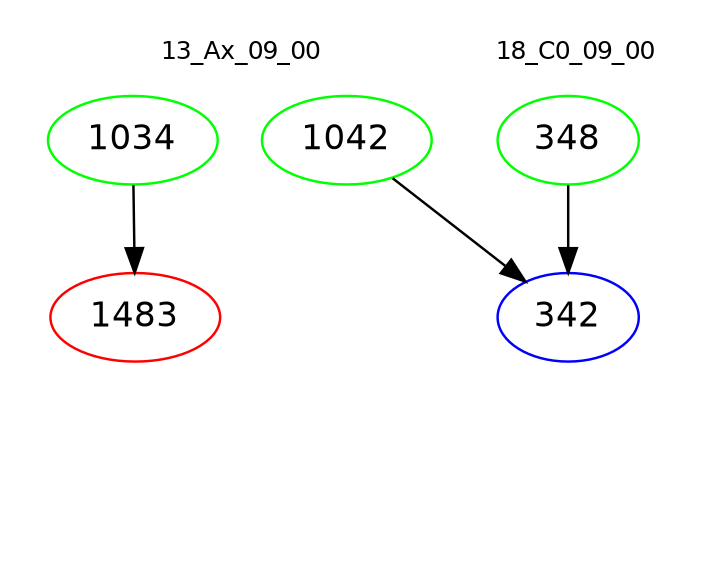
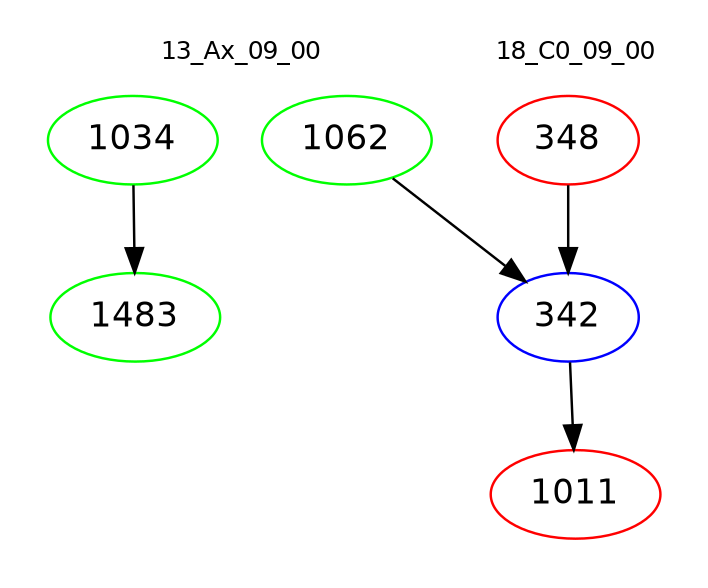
(347, 140) -> (347, 140)
(568, 140) -> (568, 140)
(135, 317) -> (135, 317)
none -> (576, 494)
